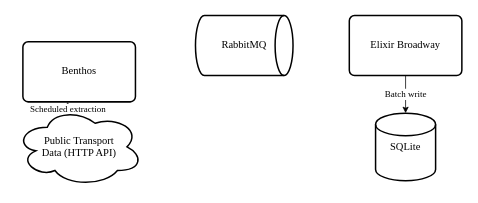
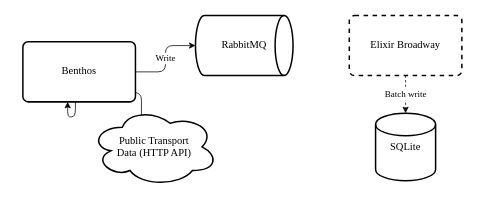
(405, 45) -> (405, 45)
none -> (166, 50)
(405, 83) -> (405, 83)
(79, 147) -> (154, 147)
